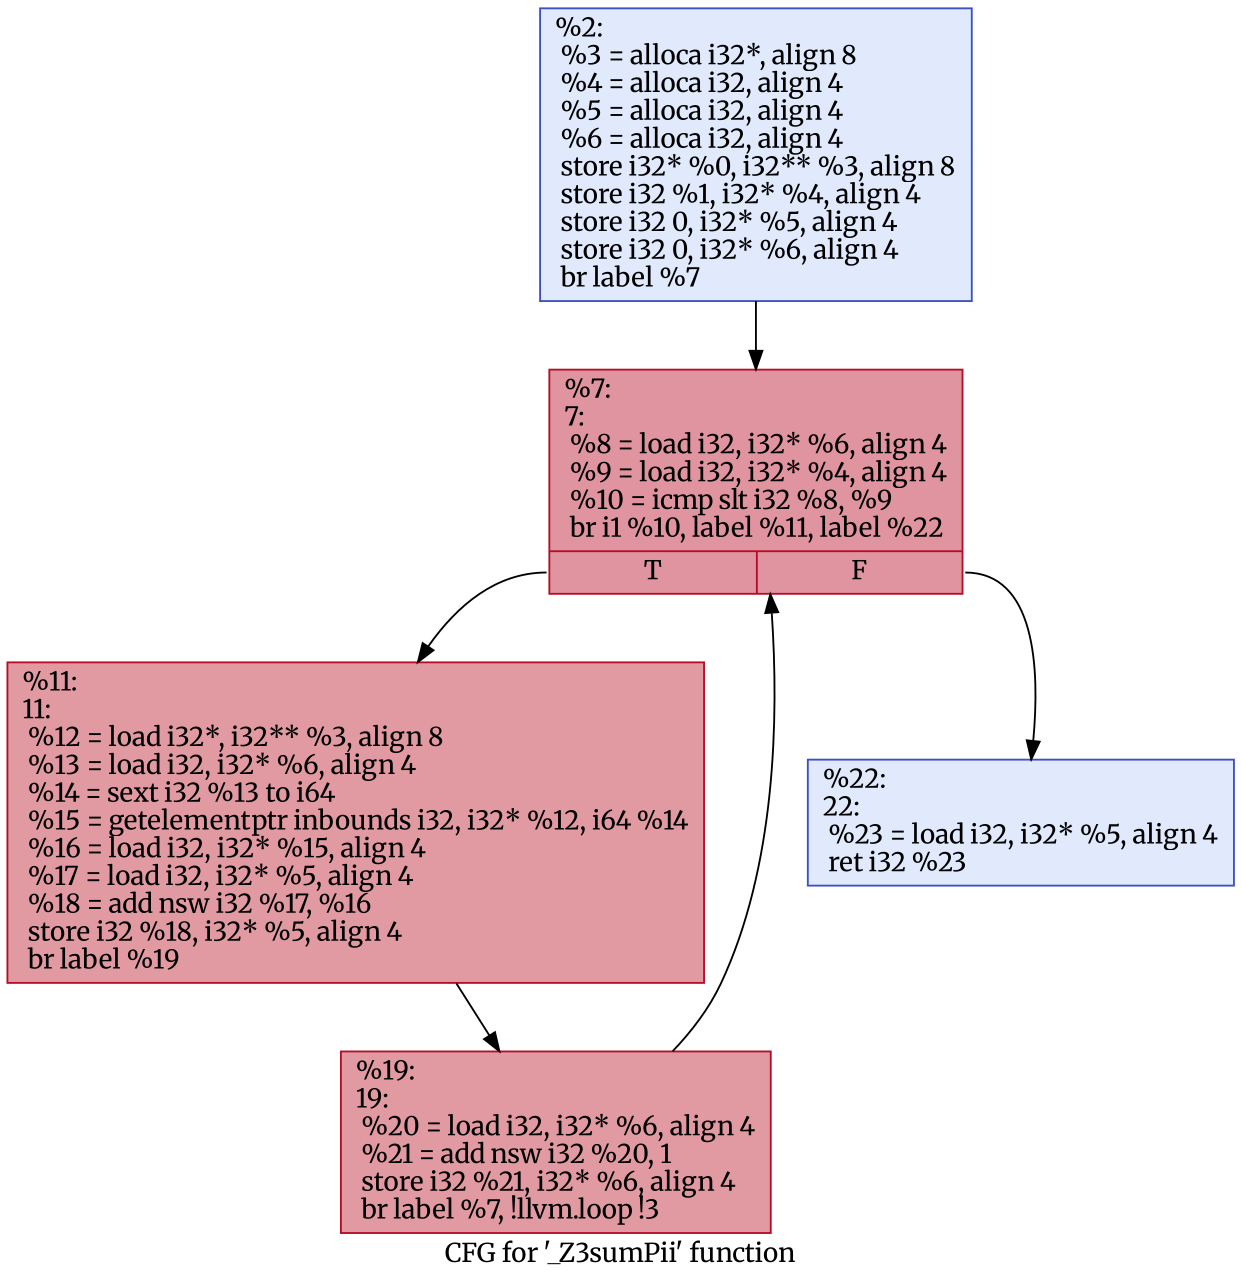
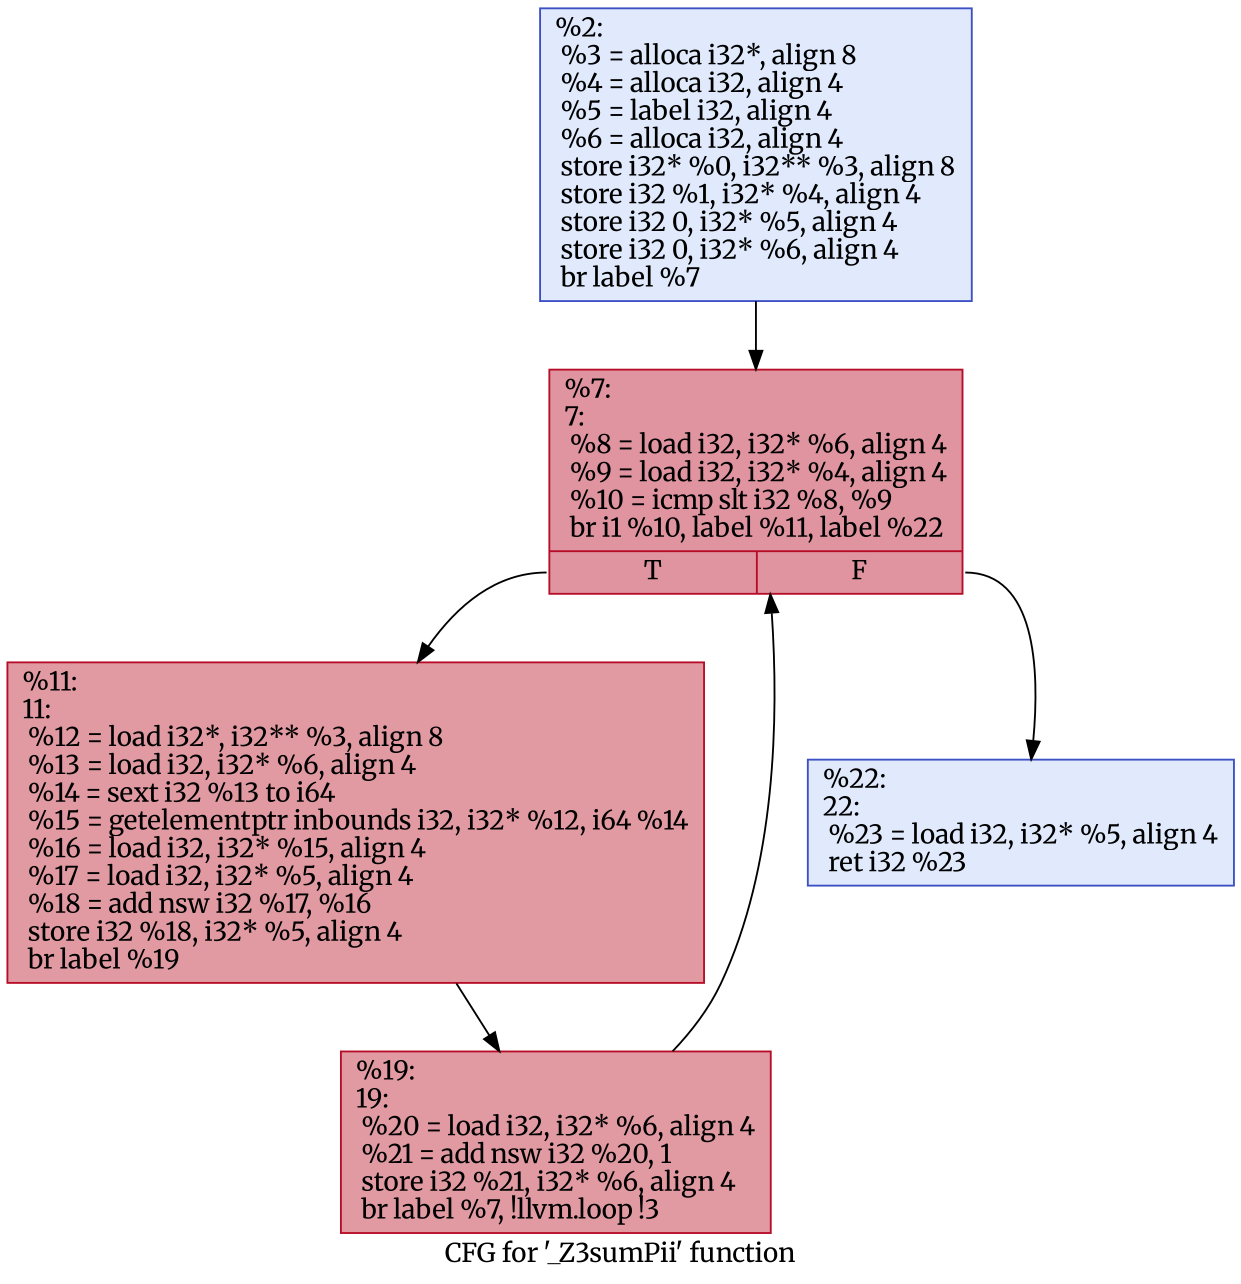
(699, 112) -> (694, 112)
